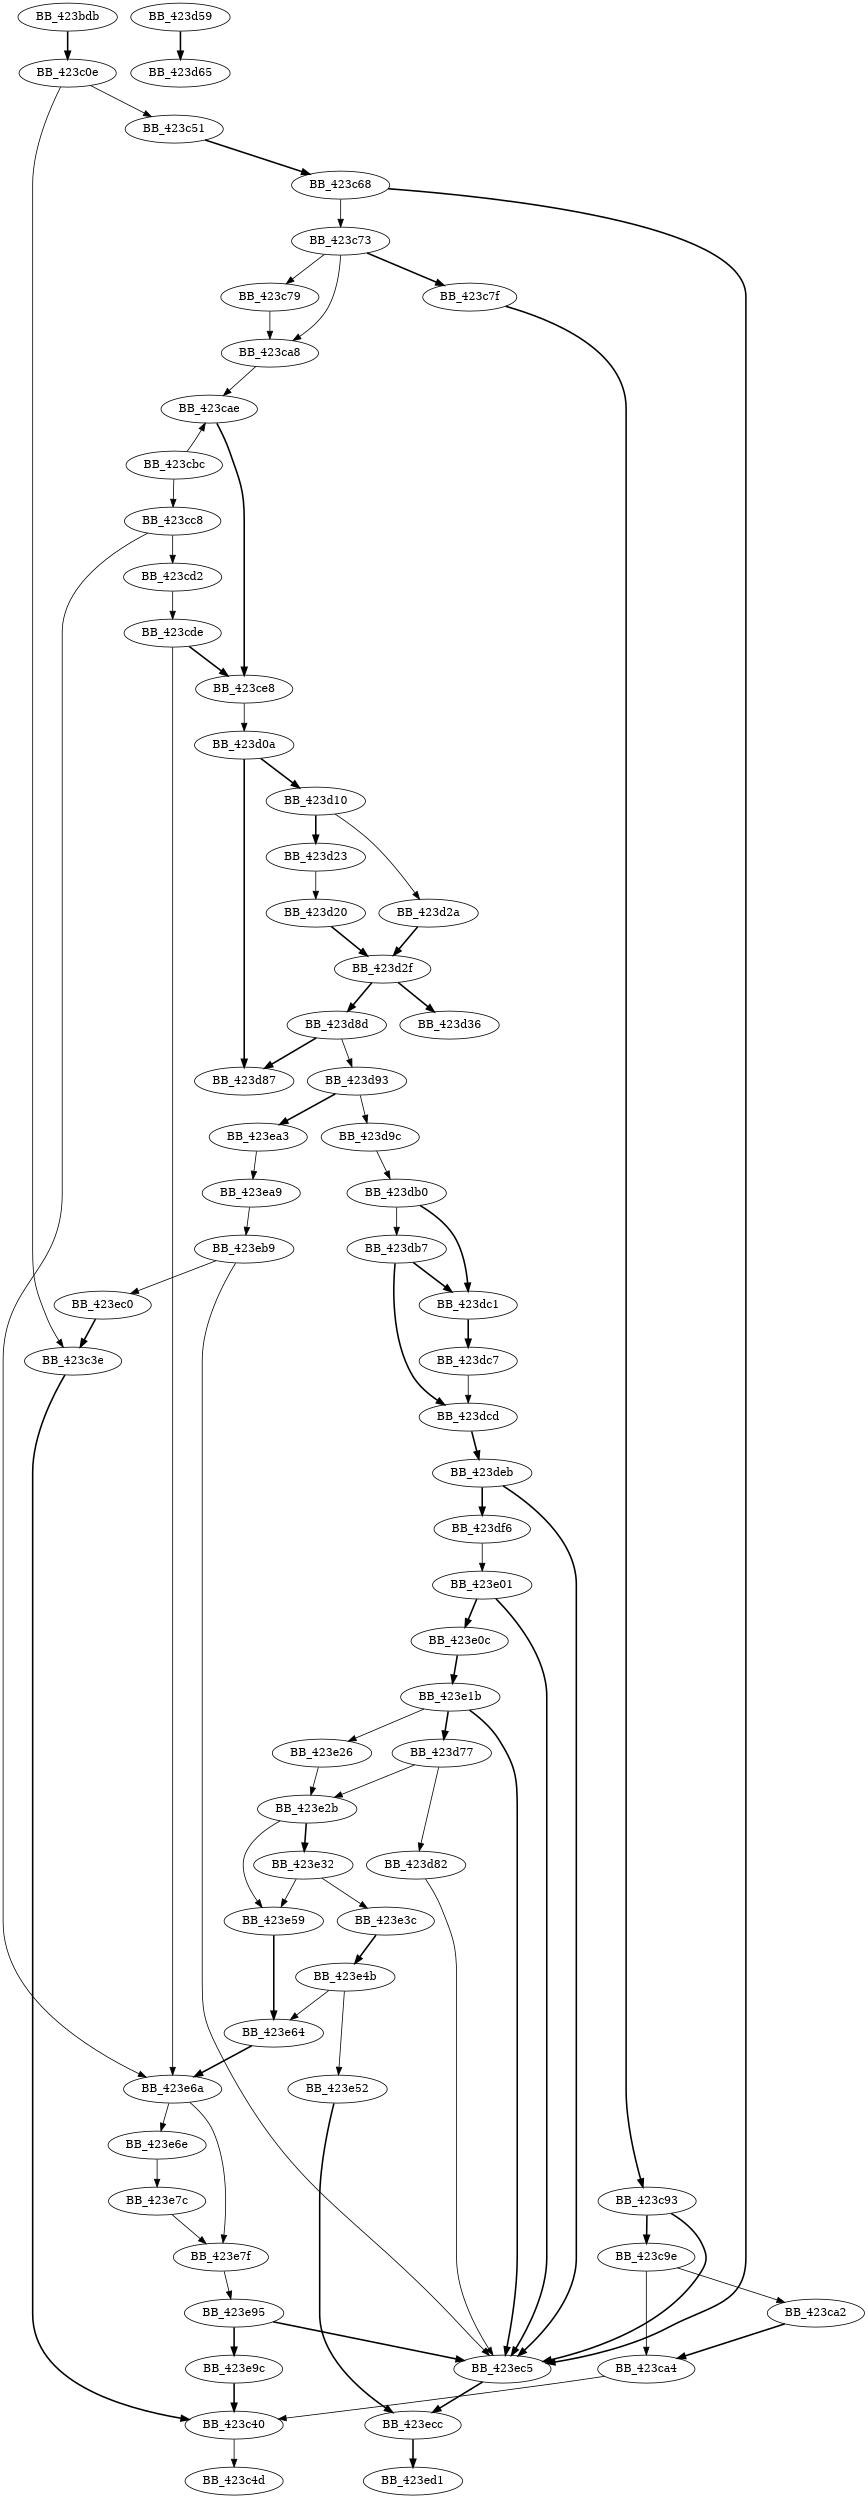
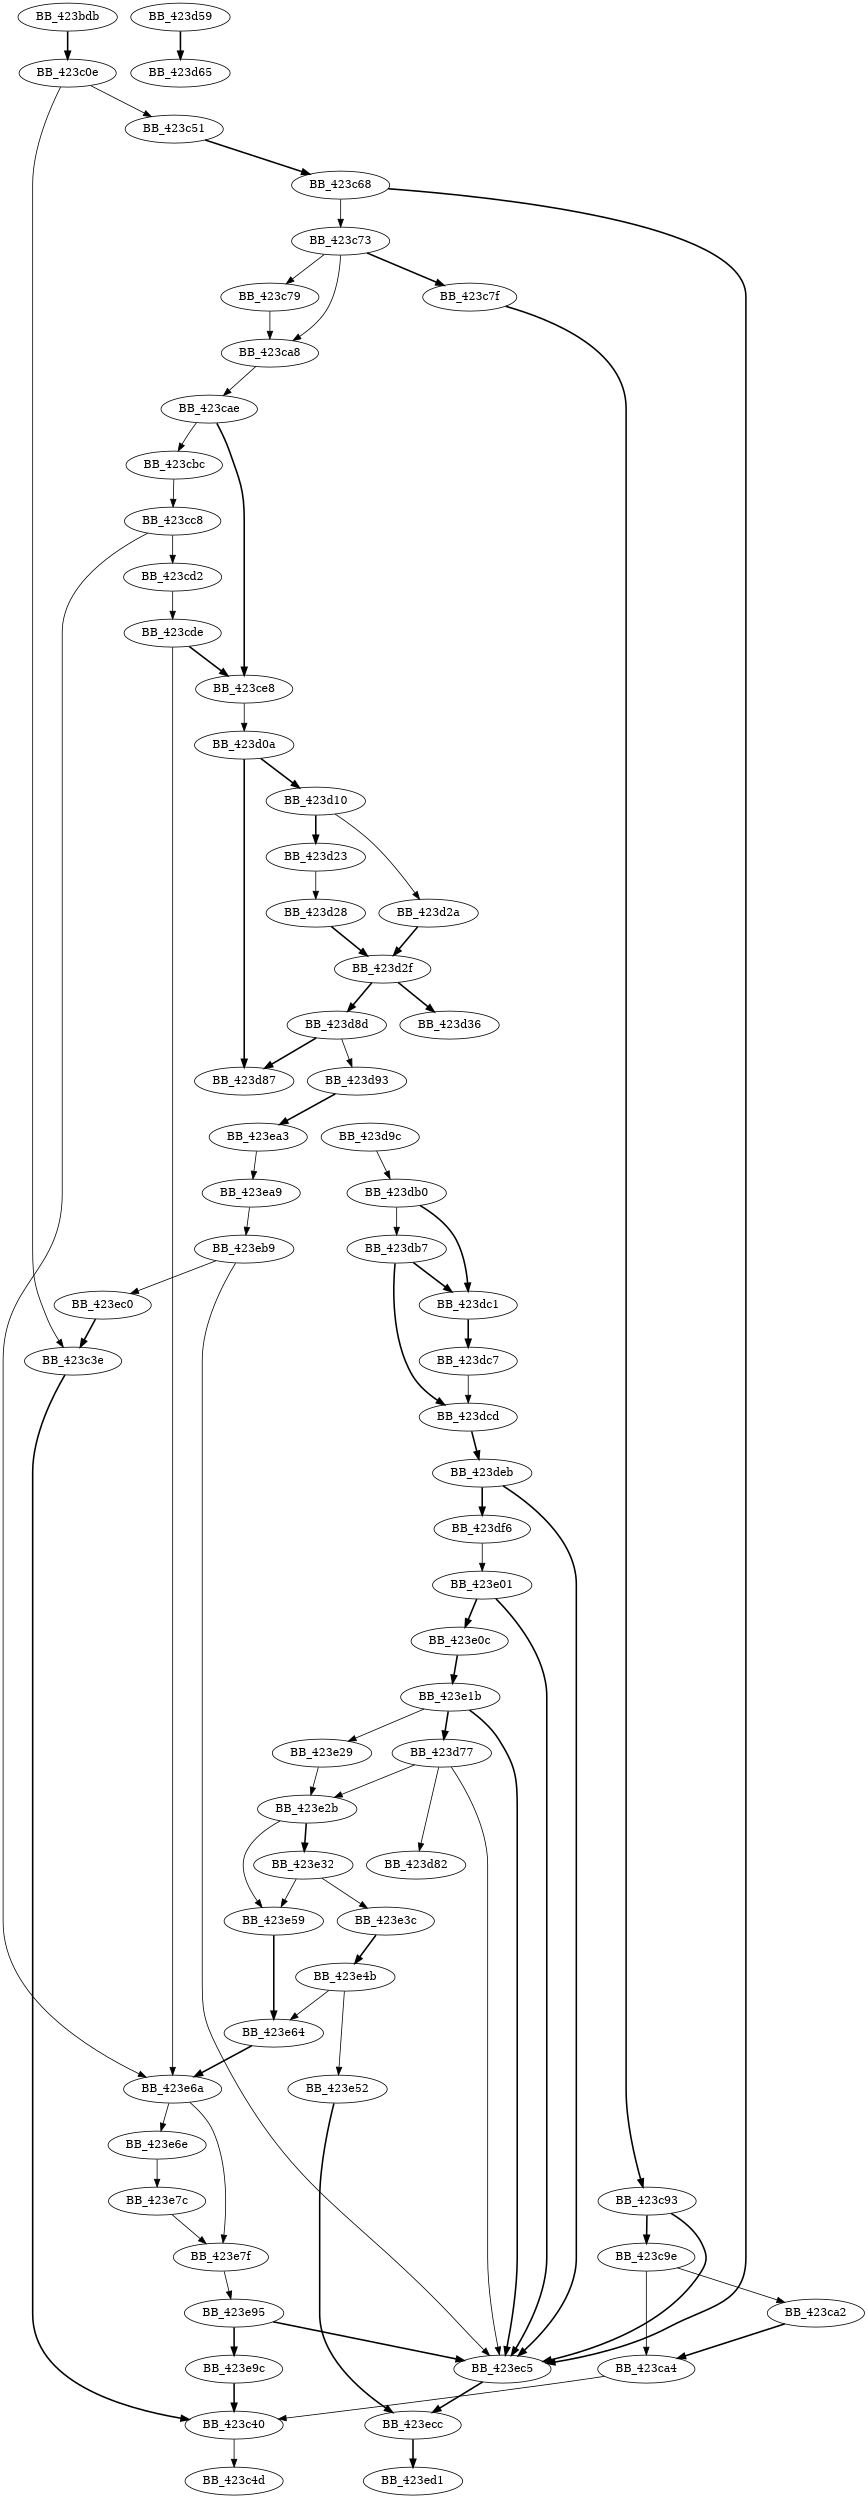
(195, 441) -> (189, 433)
(316, 913) -> (316, 913)
(363, 1105) -> none
(322, 1753) -> (322, 1753)
(457, 2114) -> (488, 2053)
